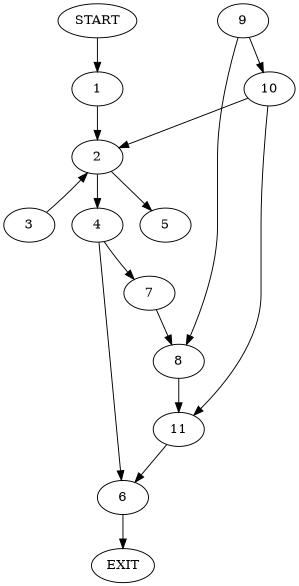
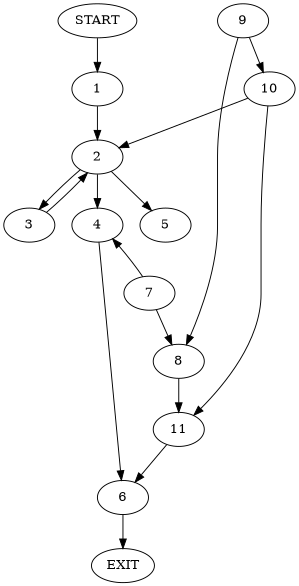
none -> (63, 186)
(116, 257) -> (131, 261)
